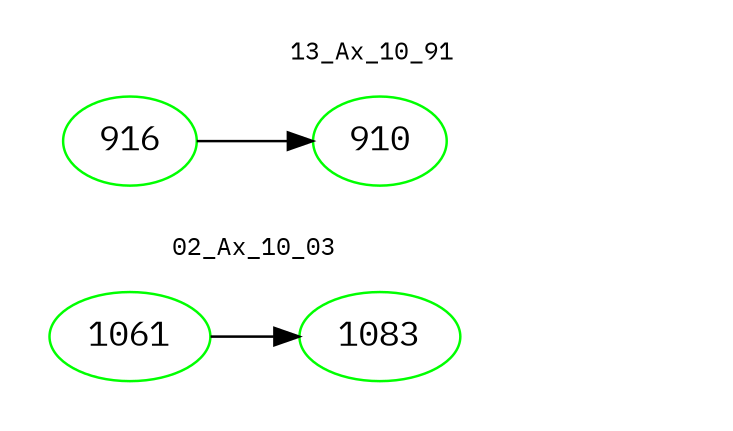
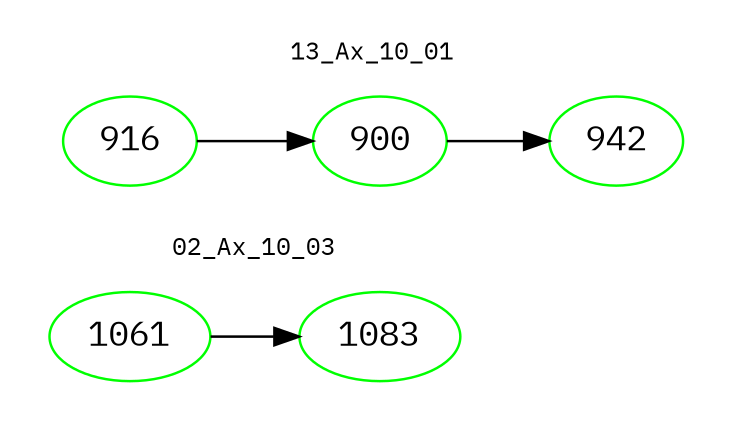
(373, 53) -> (373, 53)
(380, 141) -> (380, 141)
none -> (616, 141)
